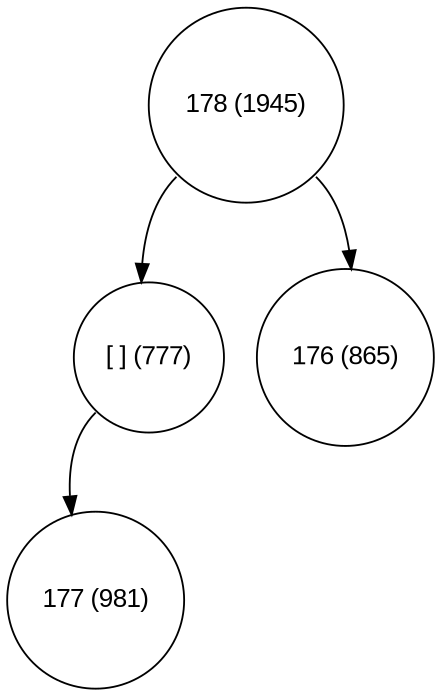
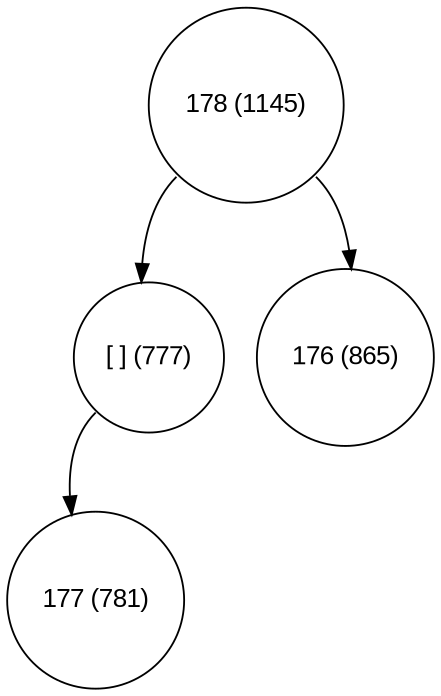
(246, 105) -> (246, 105)
(96, 600) -> (96, 600)
